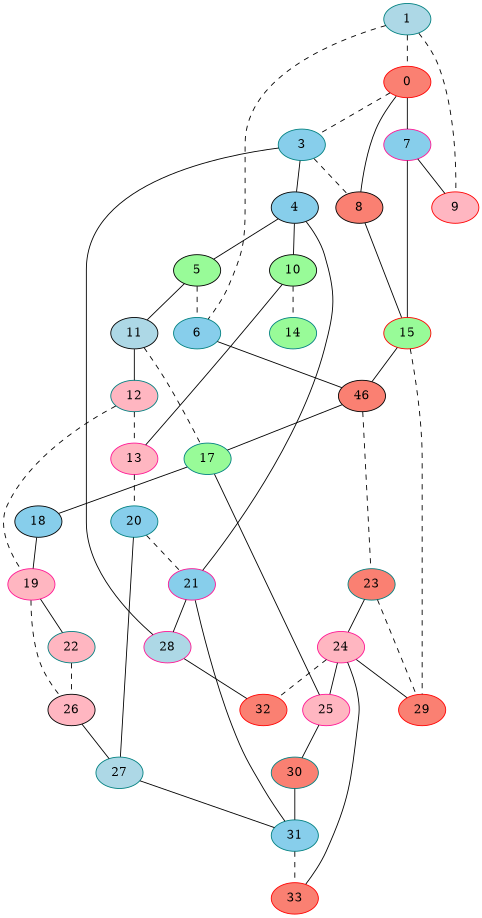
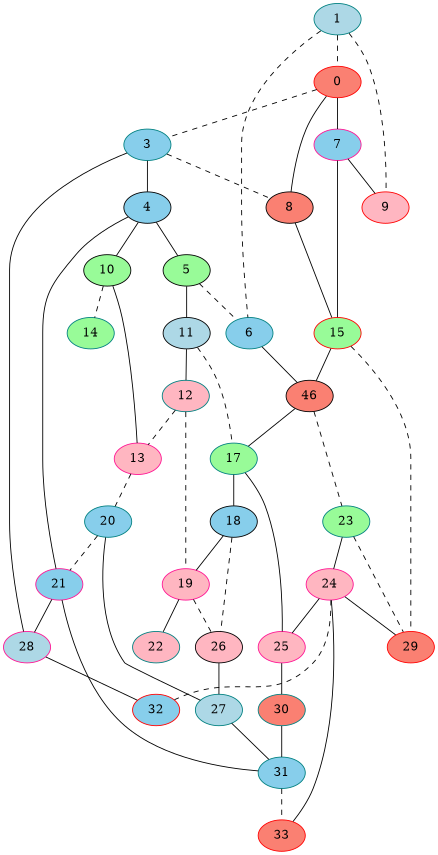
(372, 584) -> (346, 522)
(72, 679) -> (226, 584)
(263, 710) -> (156, 710)
